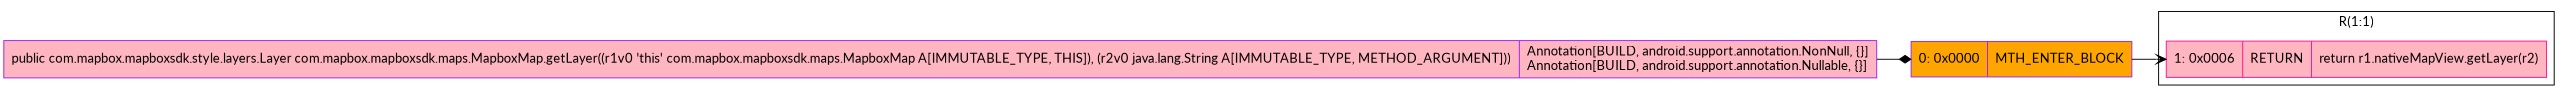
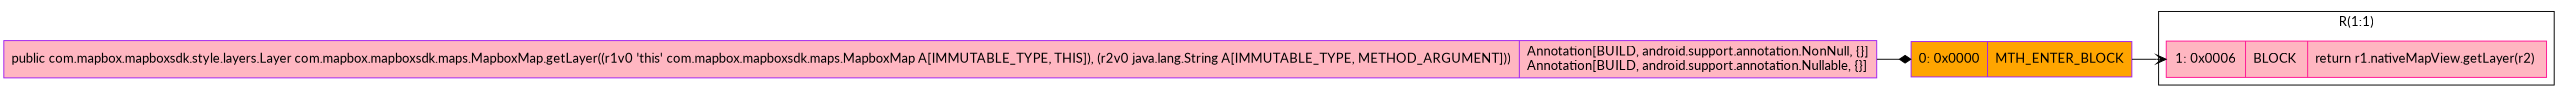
(2277, 59) -> (2275, 59)
